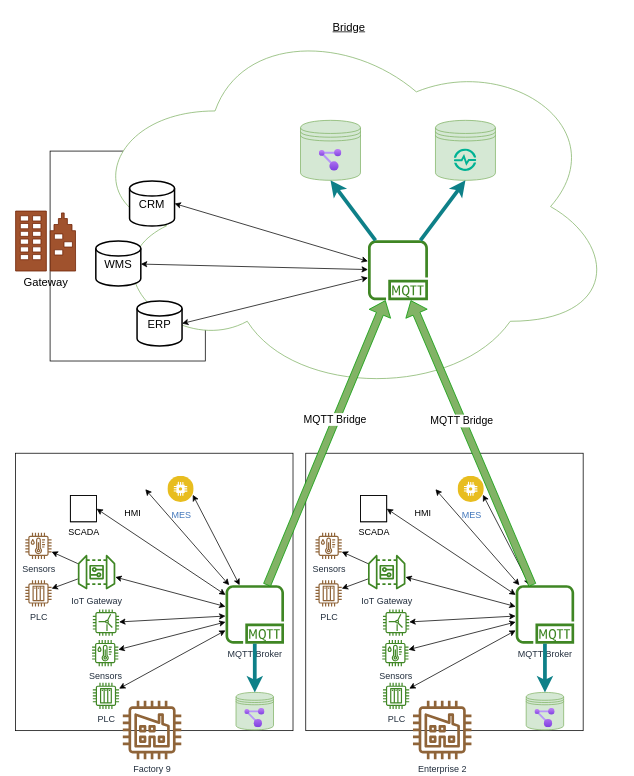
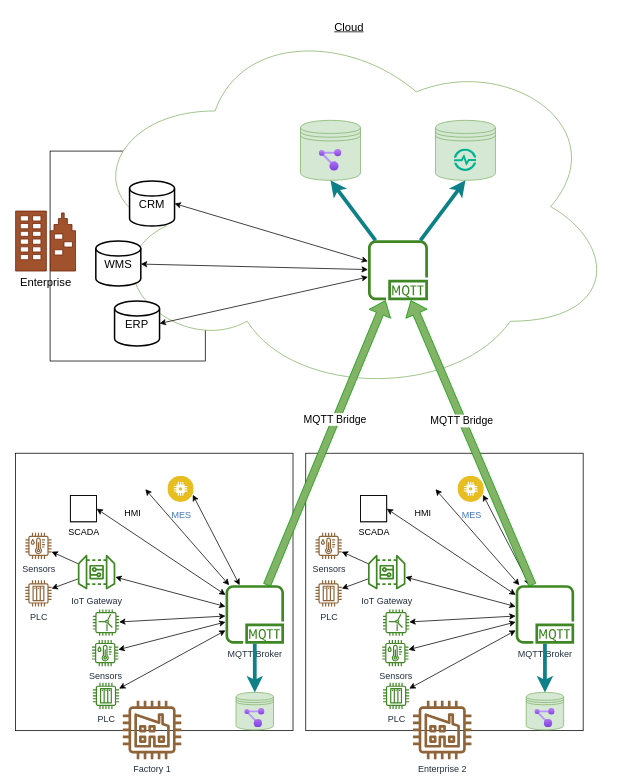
(349, 27) -> (349, 27)
(46, 282) -> (46, 282)
(159, 324) -> (137, 324)
(152, 770) -> (152, 770)
